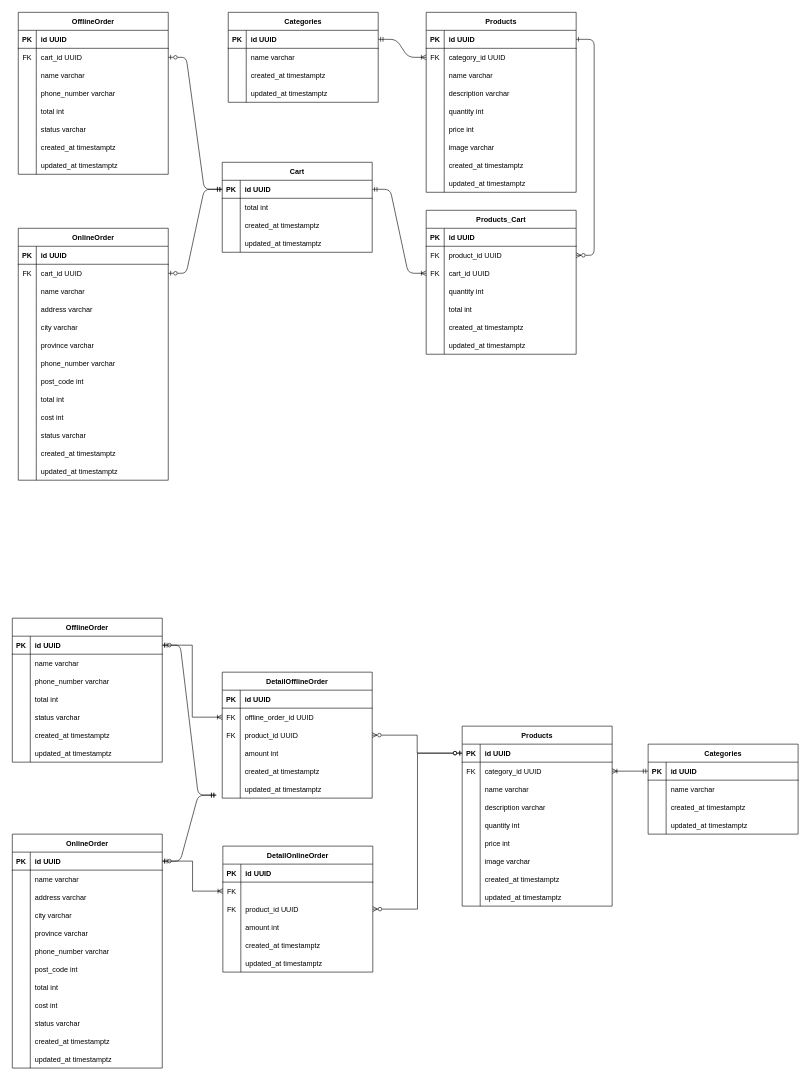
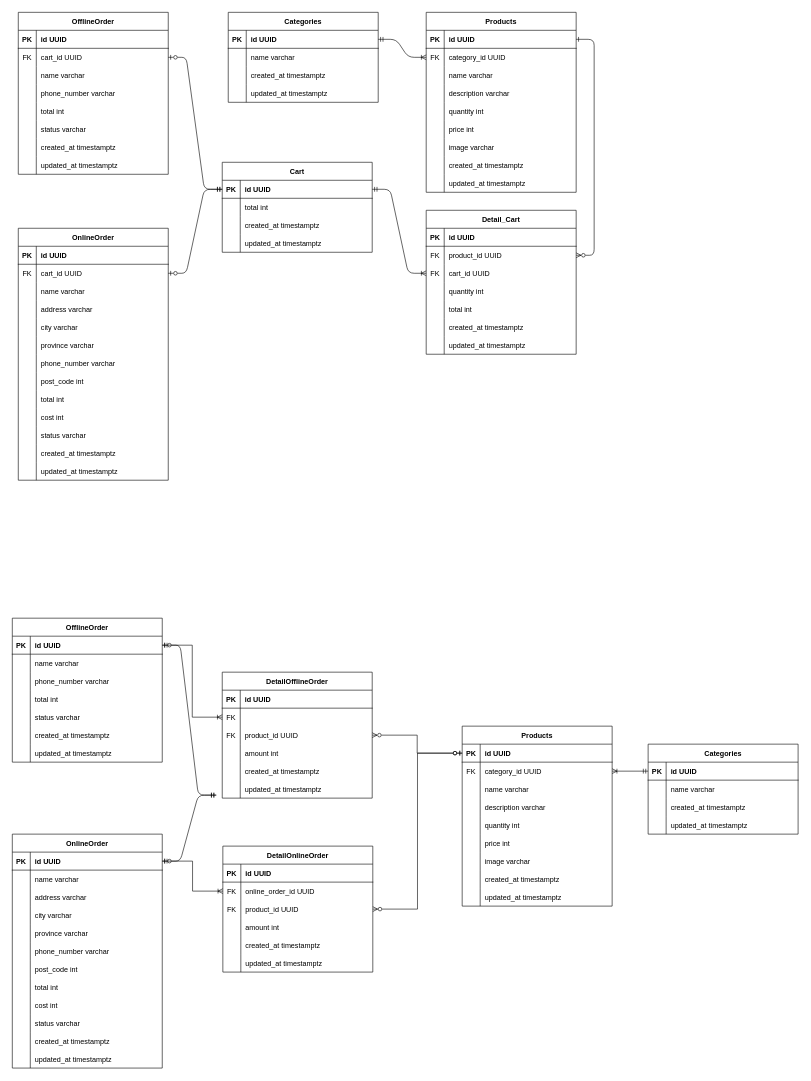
(501, 220) -> (501, 220)
(306, 717) -> none
none -> (307, 891)
